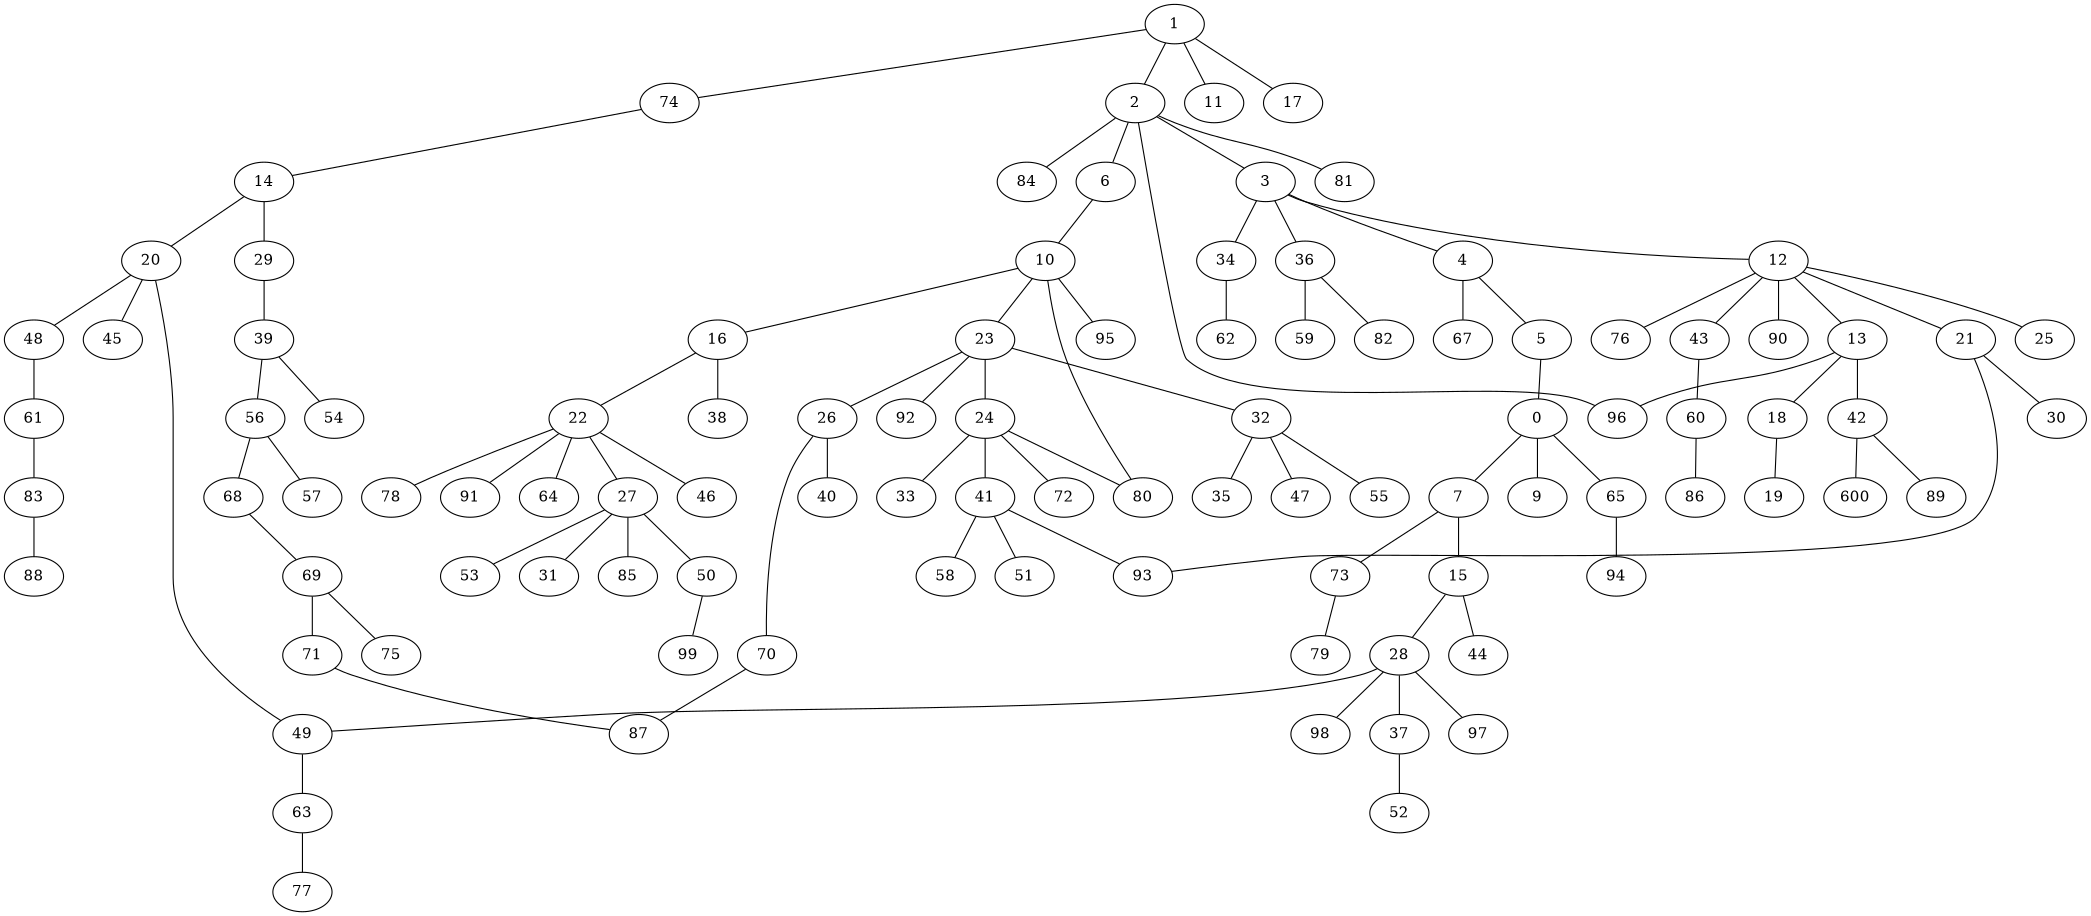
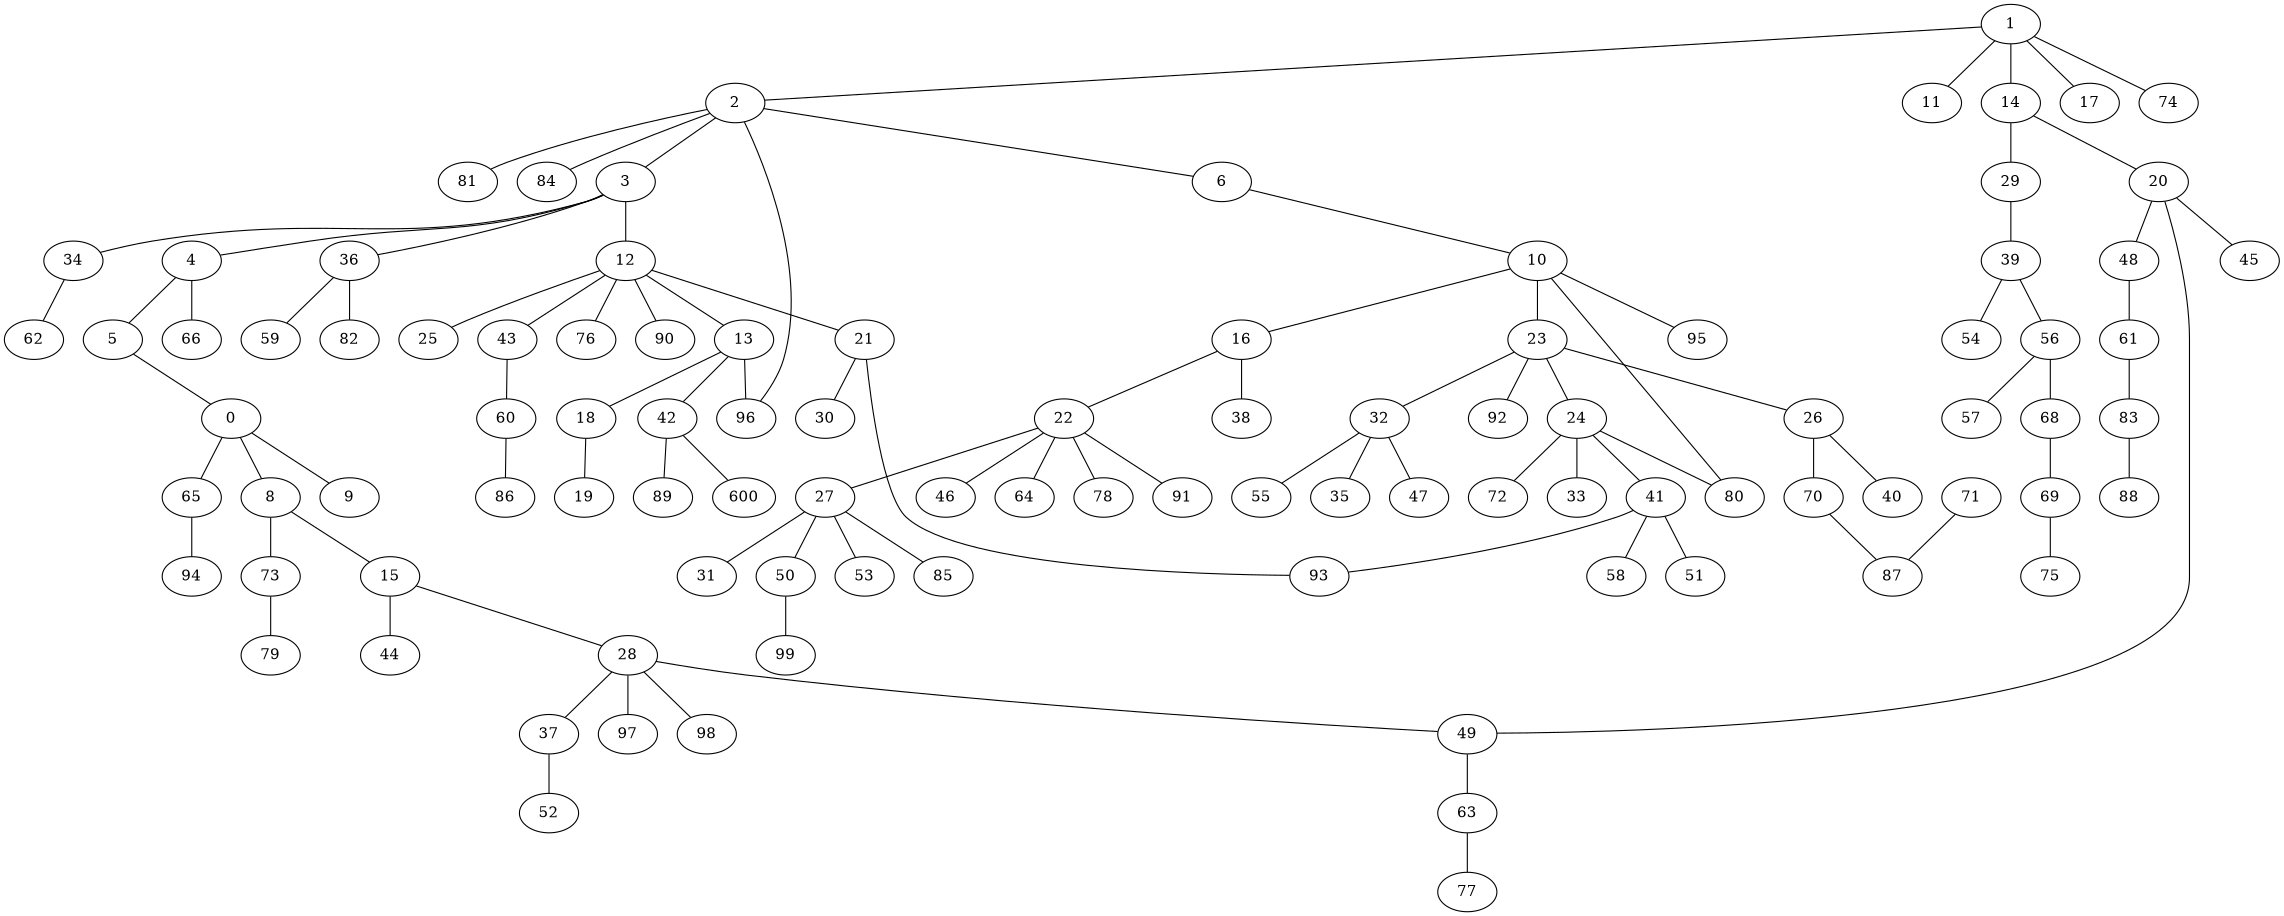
(467, 142) -> (2011, 64)
(1463, 340) -> (192, 340)
(1459, 498) -> (271, 498)
(312, 616) -> none
